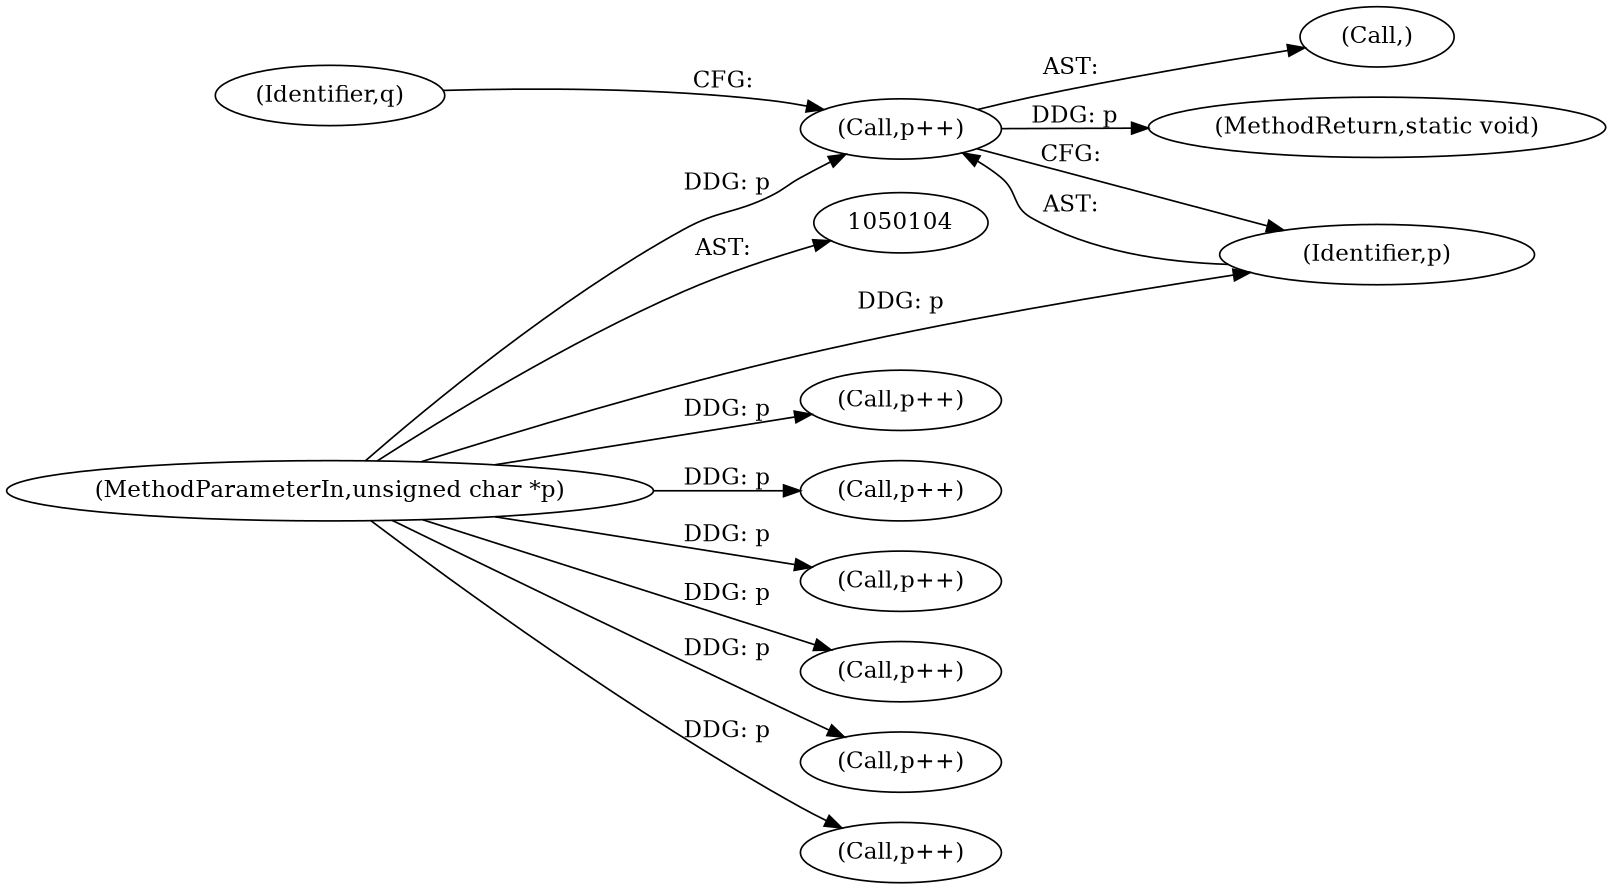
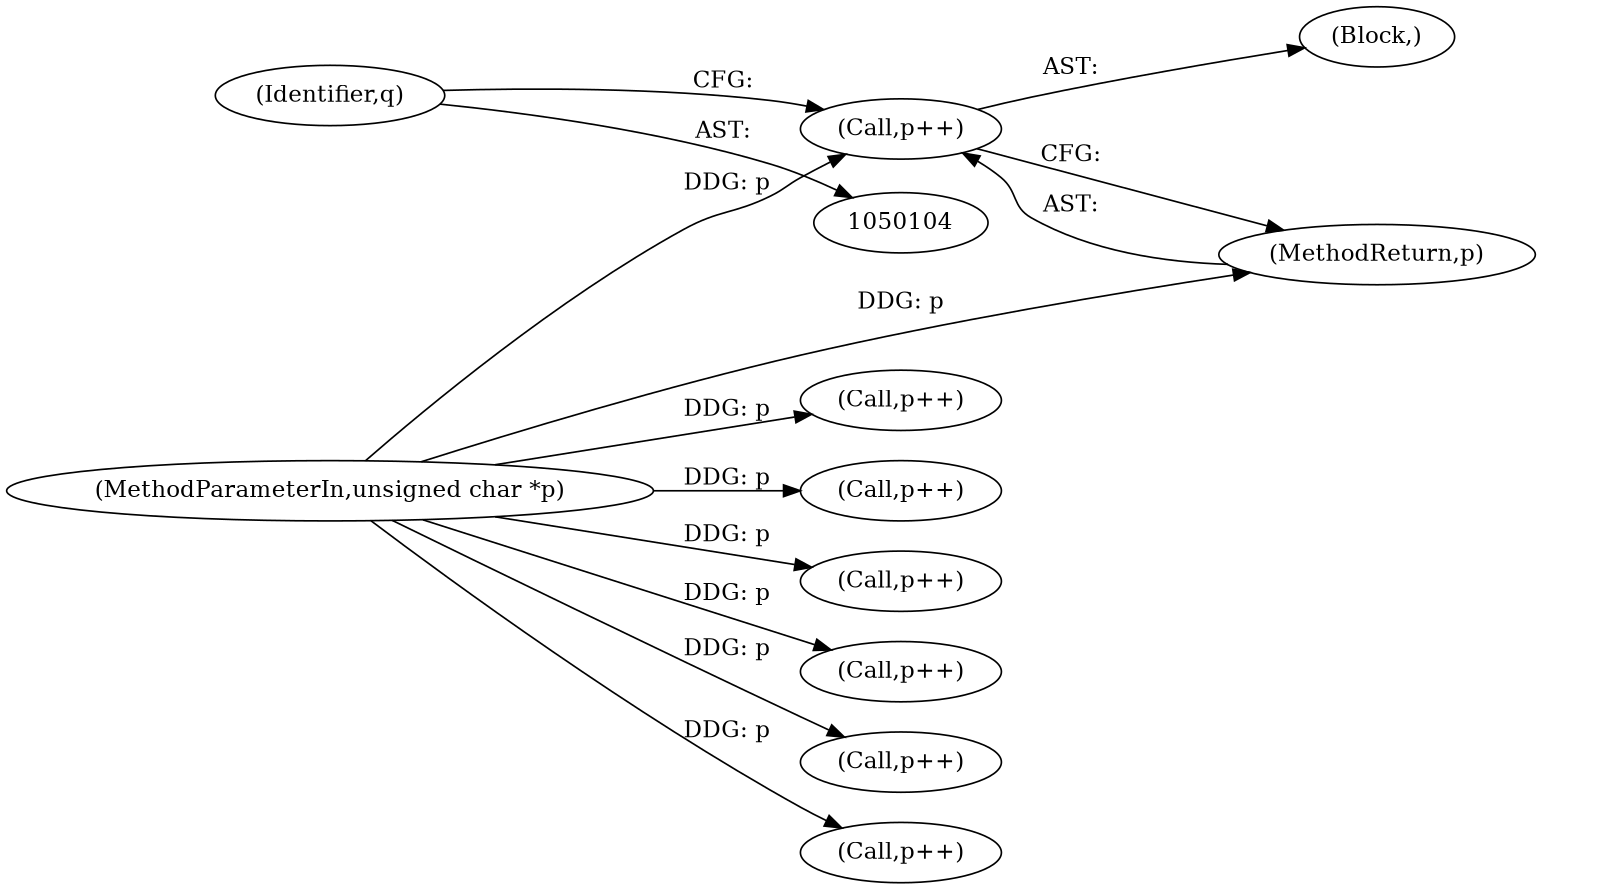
(1377, 37) -> (1377, 37)
(1377, 127) -> none
(1377, 255) -> (1377, 255)
(588, 337) -> (642, 133)
